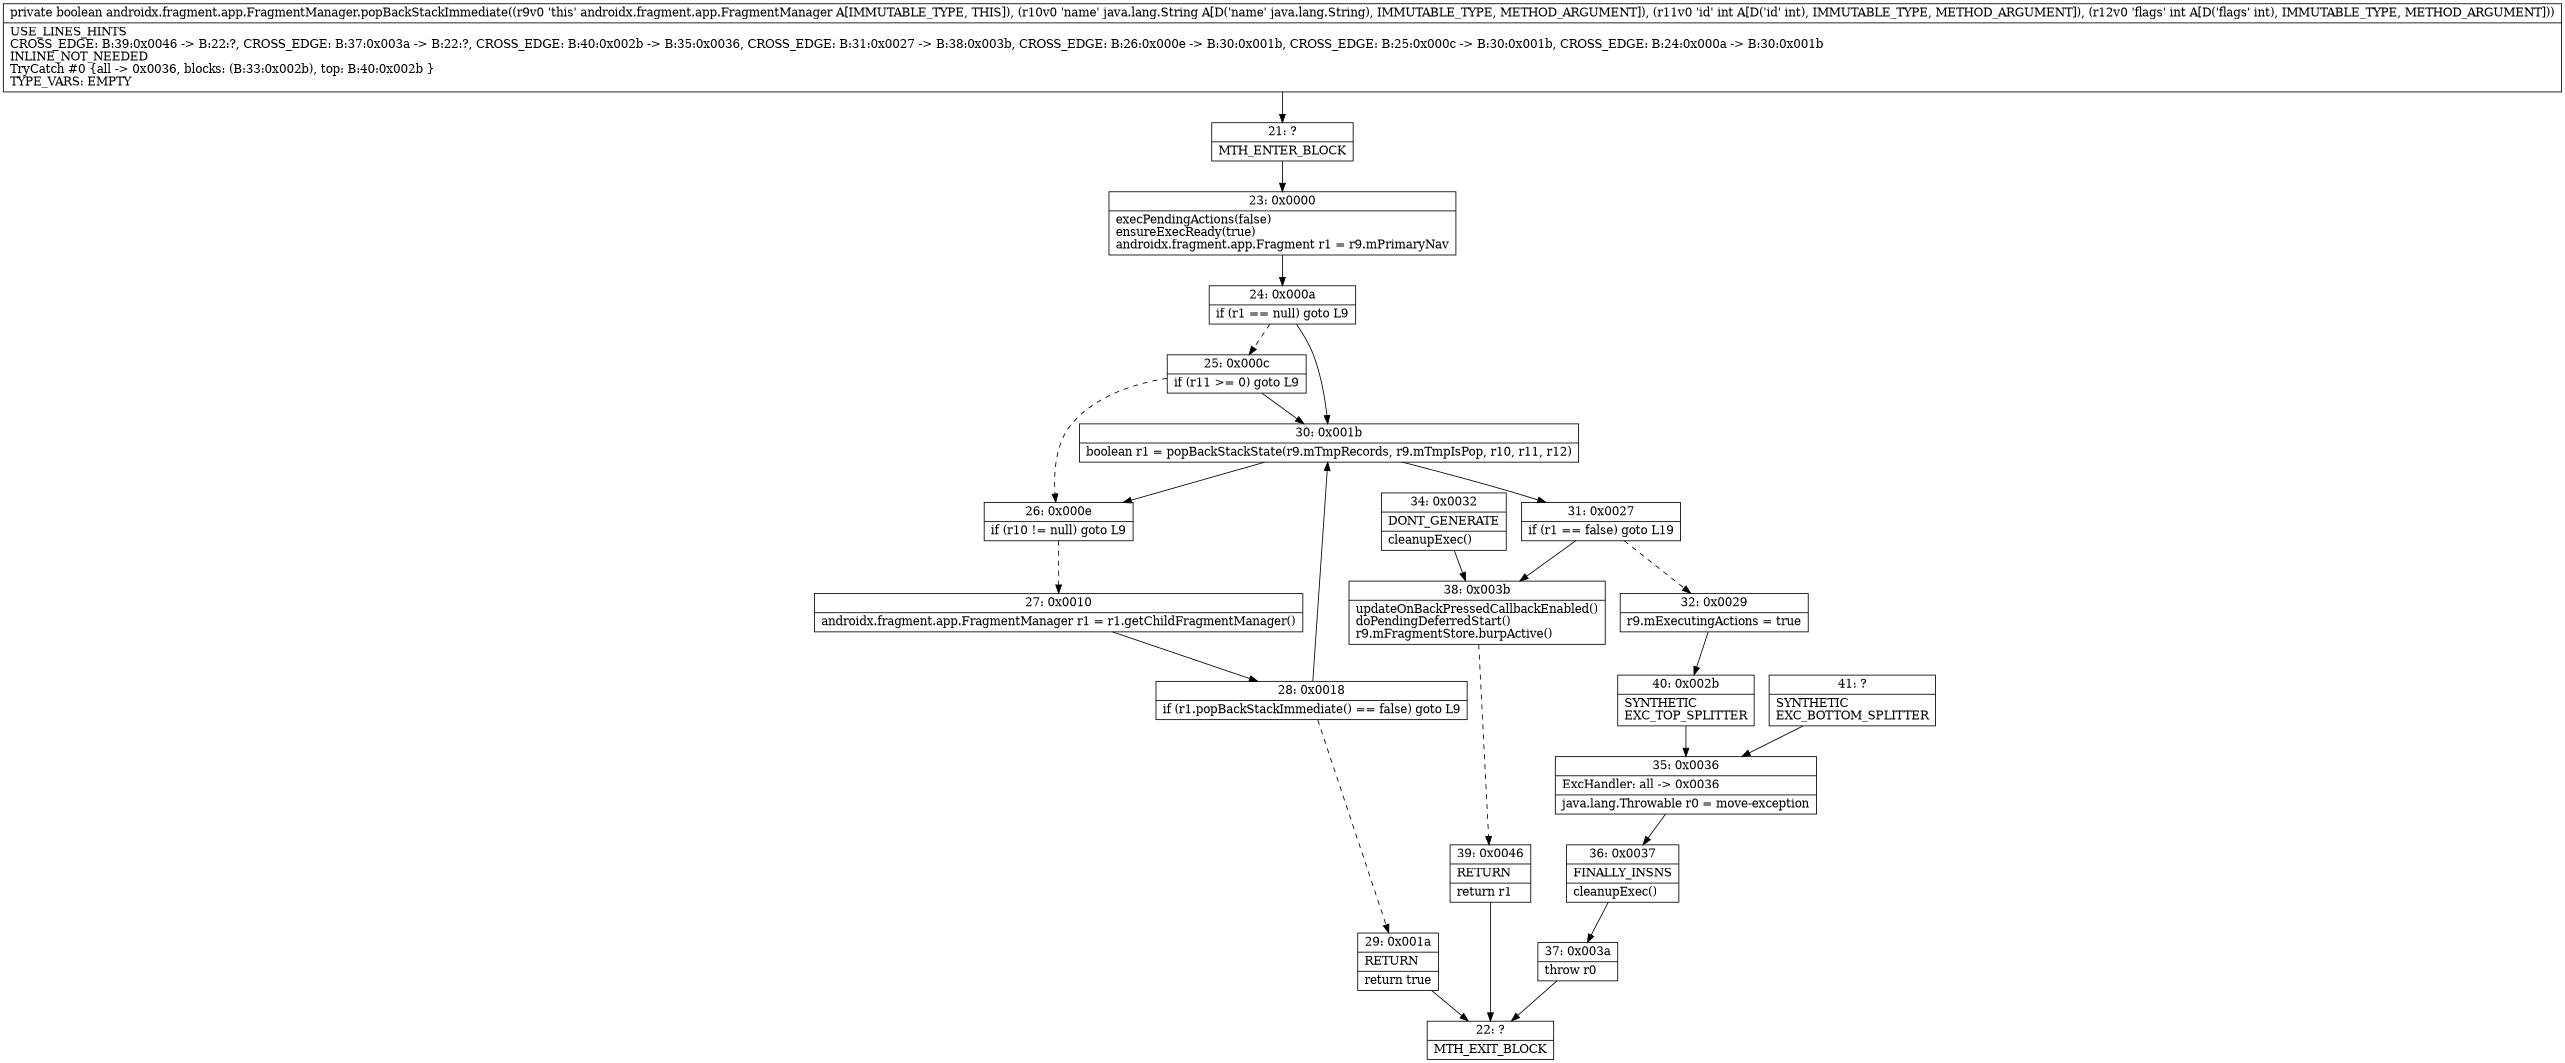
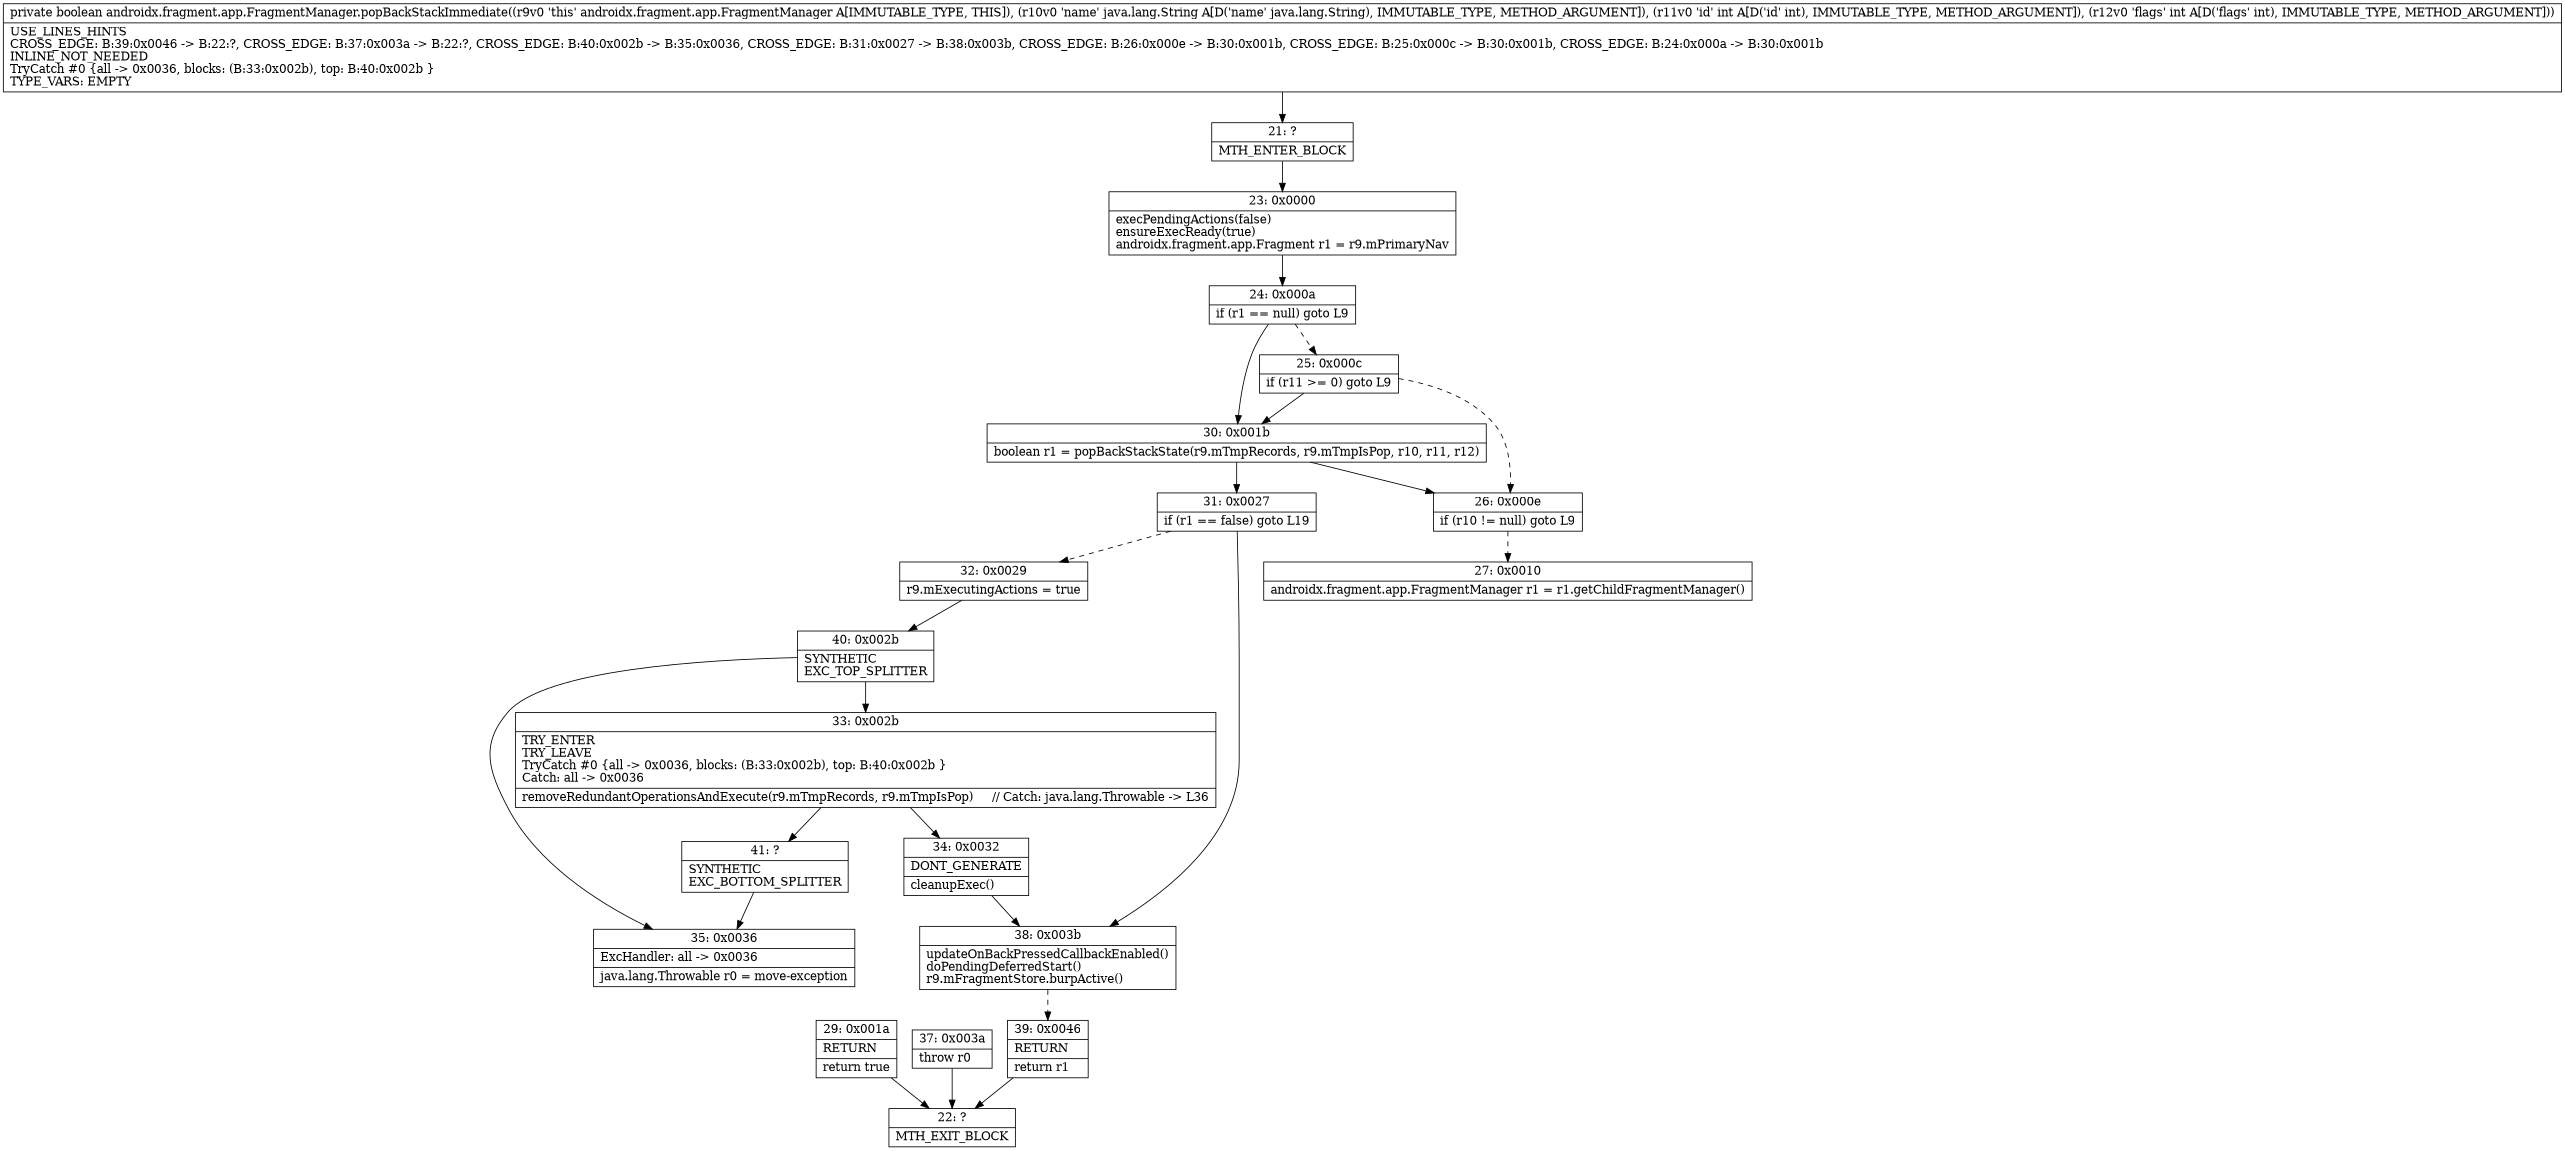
(1312, 700) -> none
none -> (866, 760)
(1623, 874) -> none
